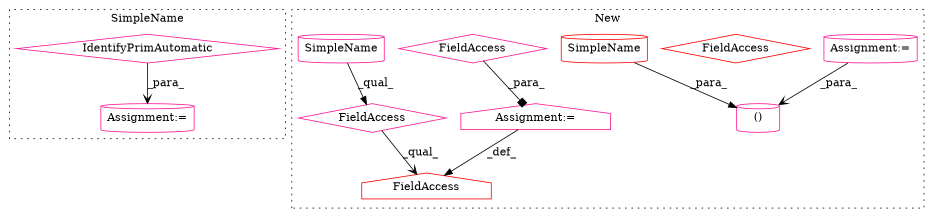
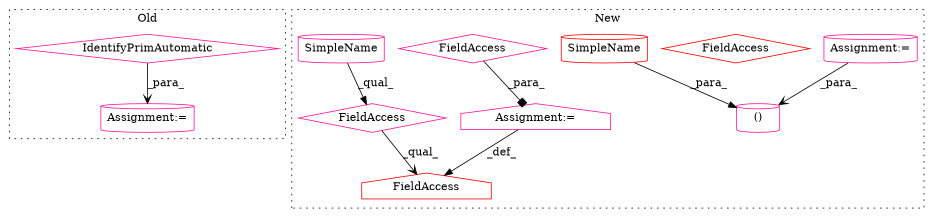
(147, 19) -> (147, 19)
